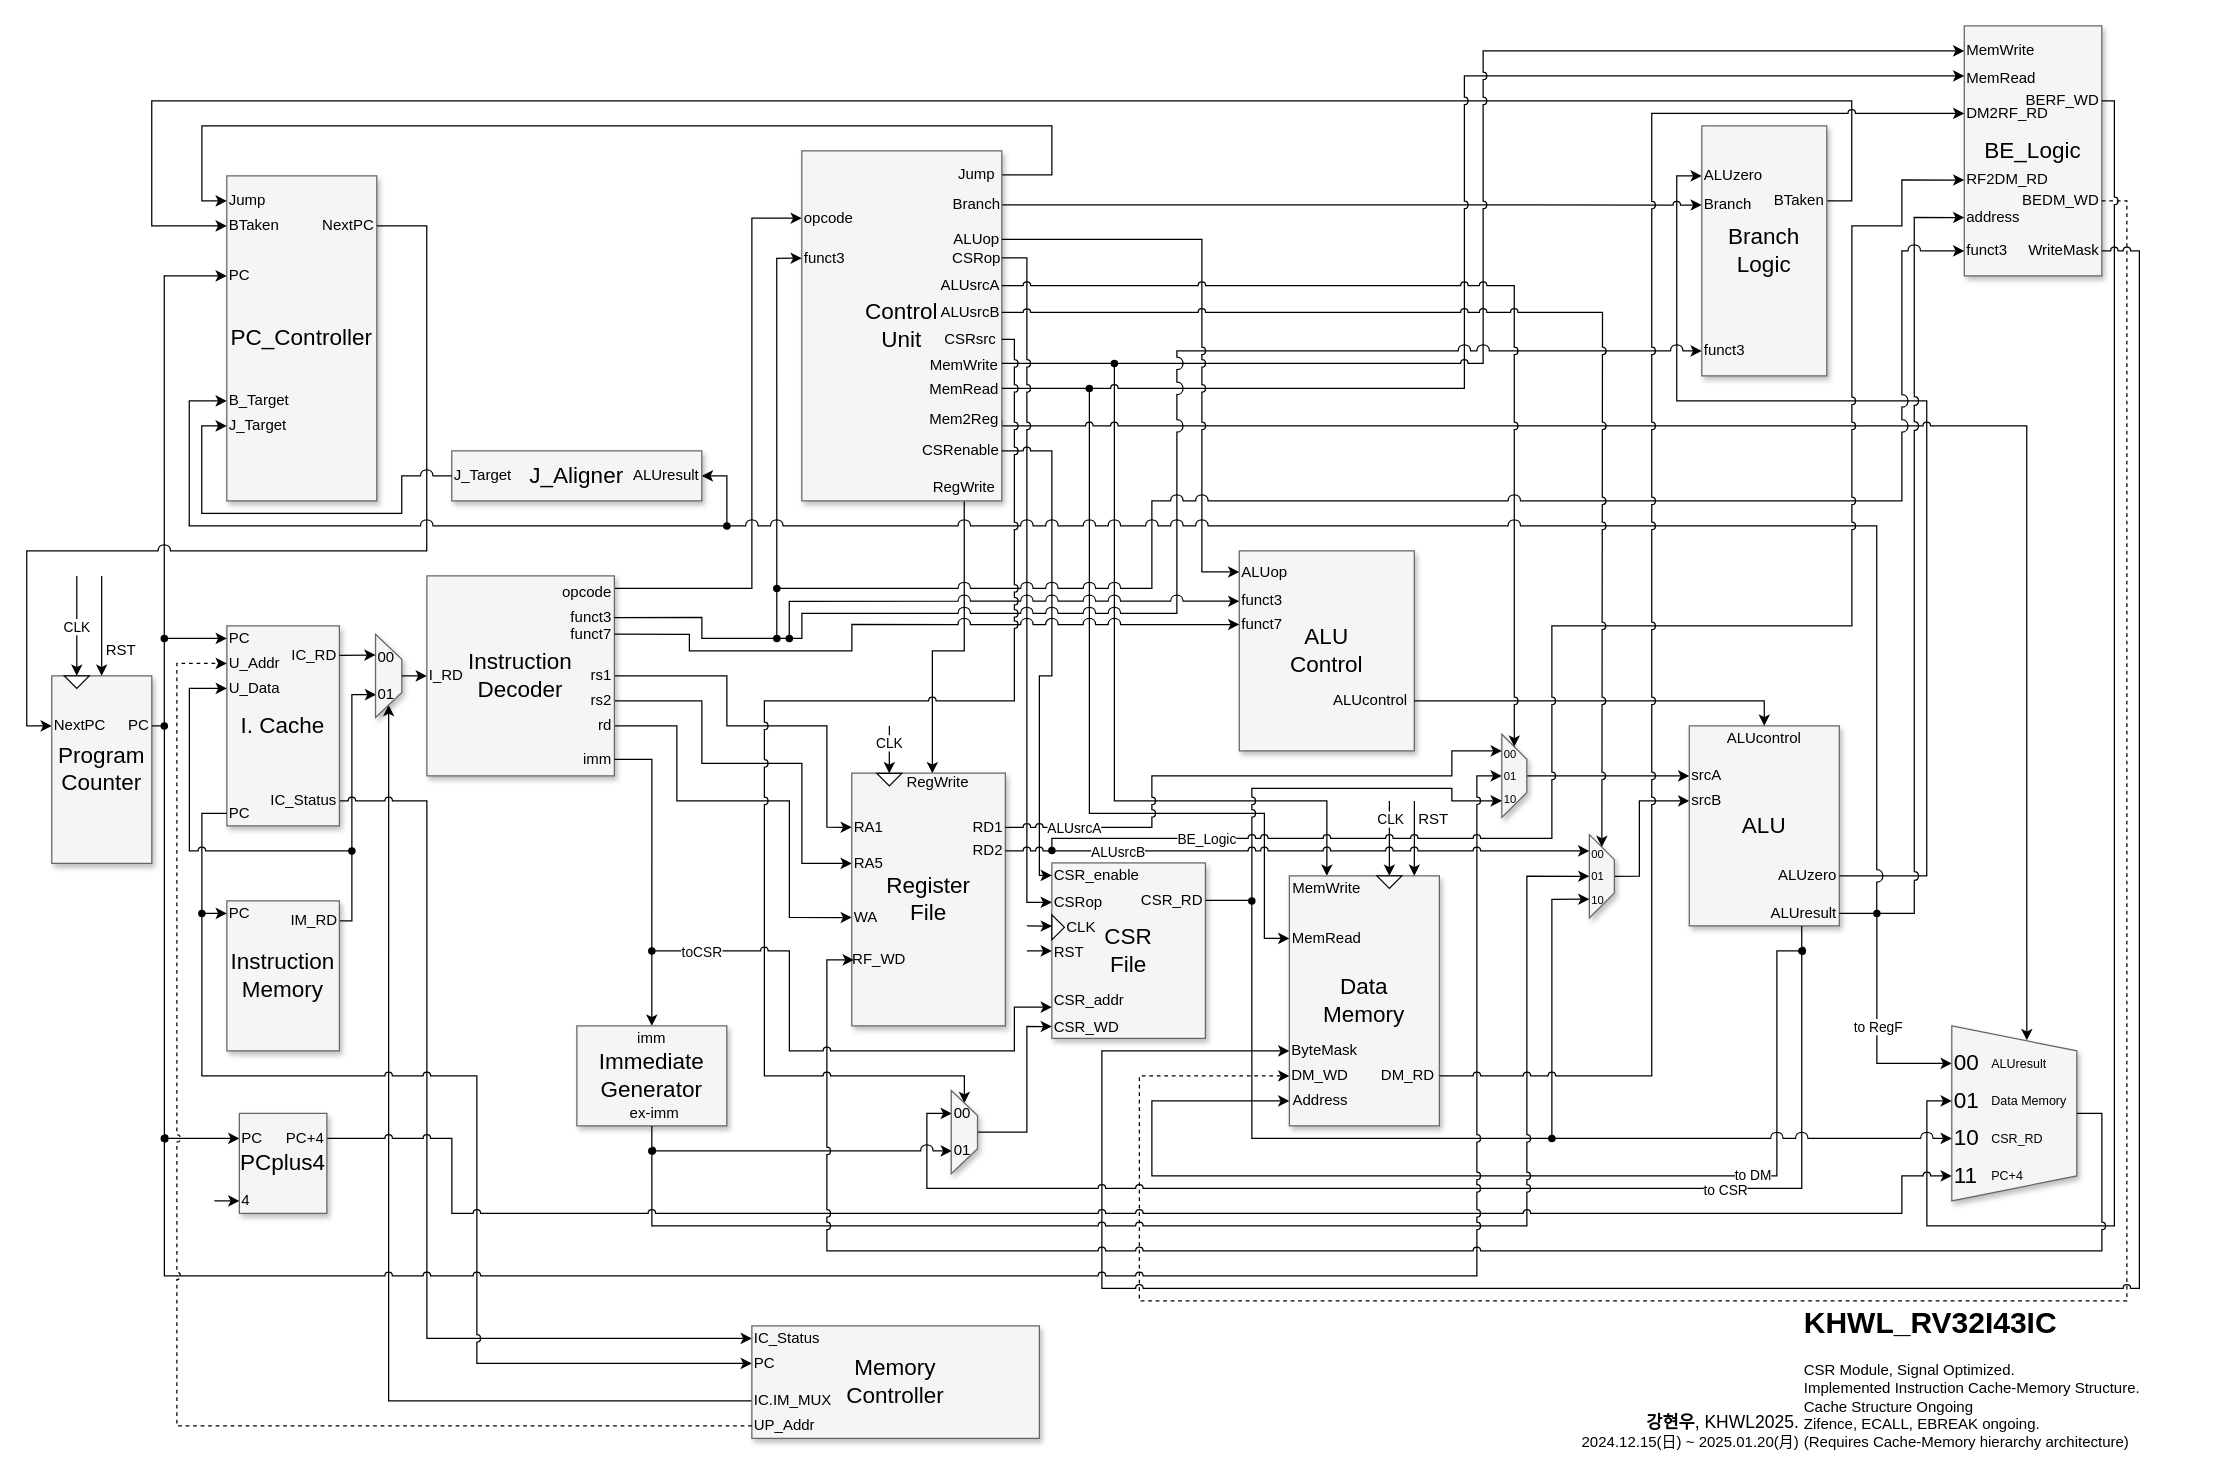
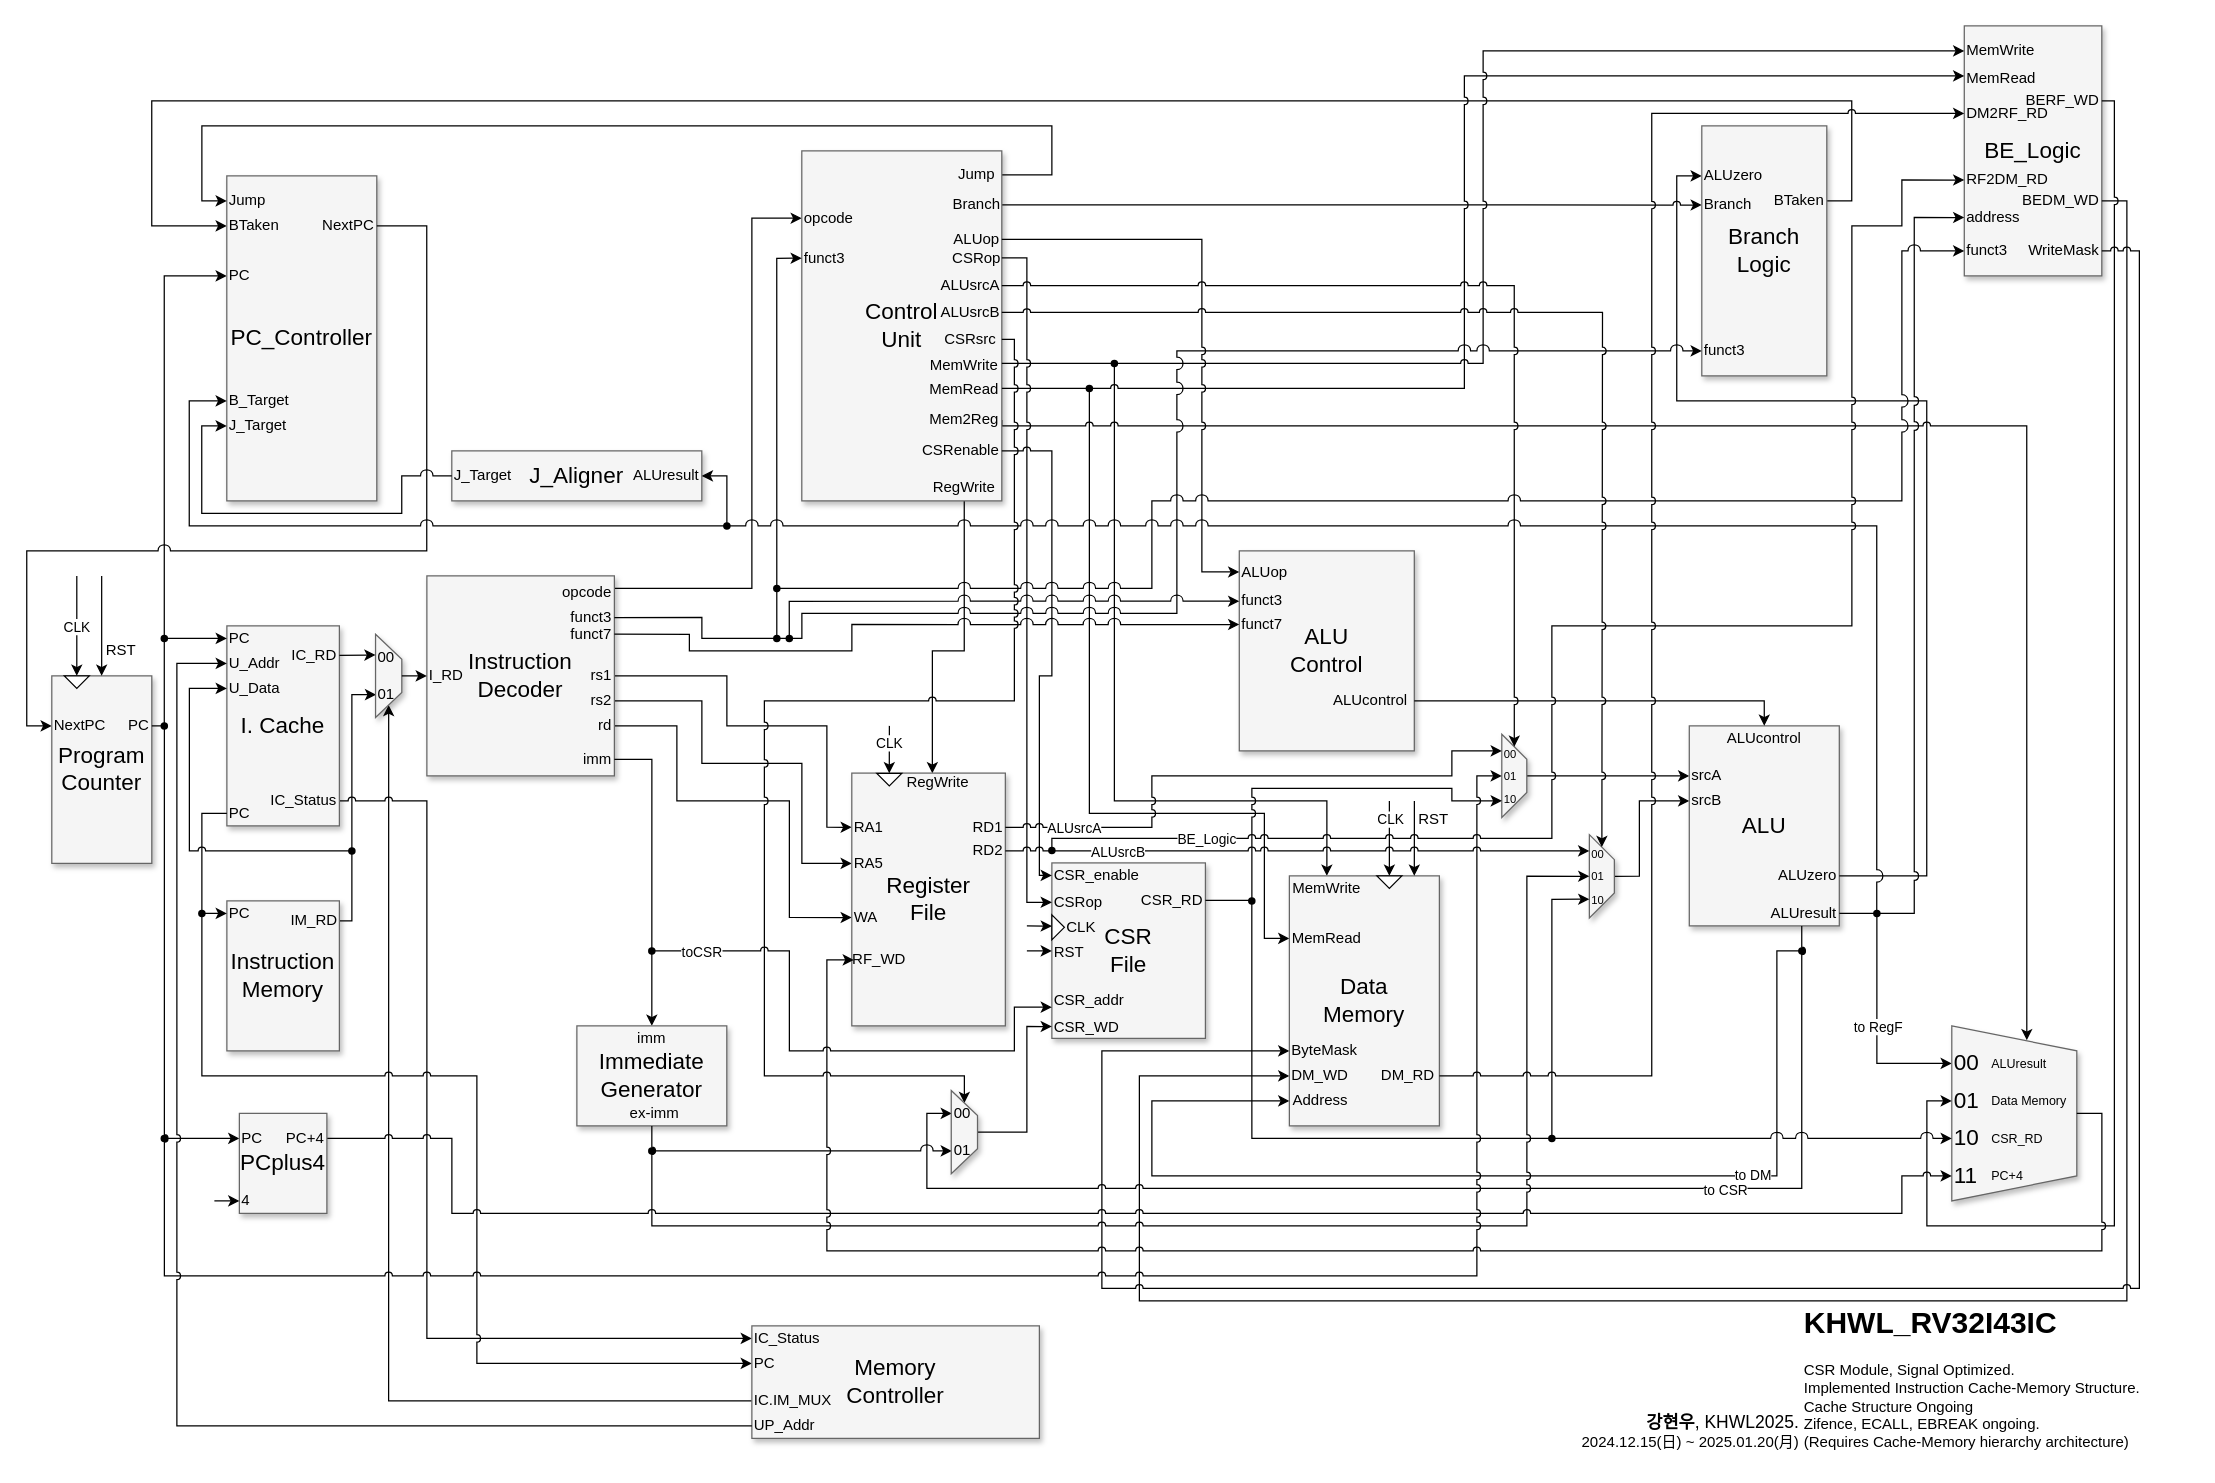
(2013, 1301) -> (2013, 1301)
(177, 1306) -> (177, 1306)
